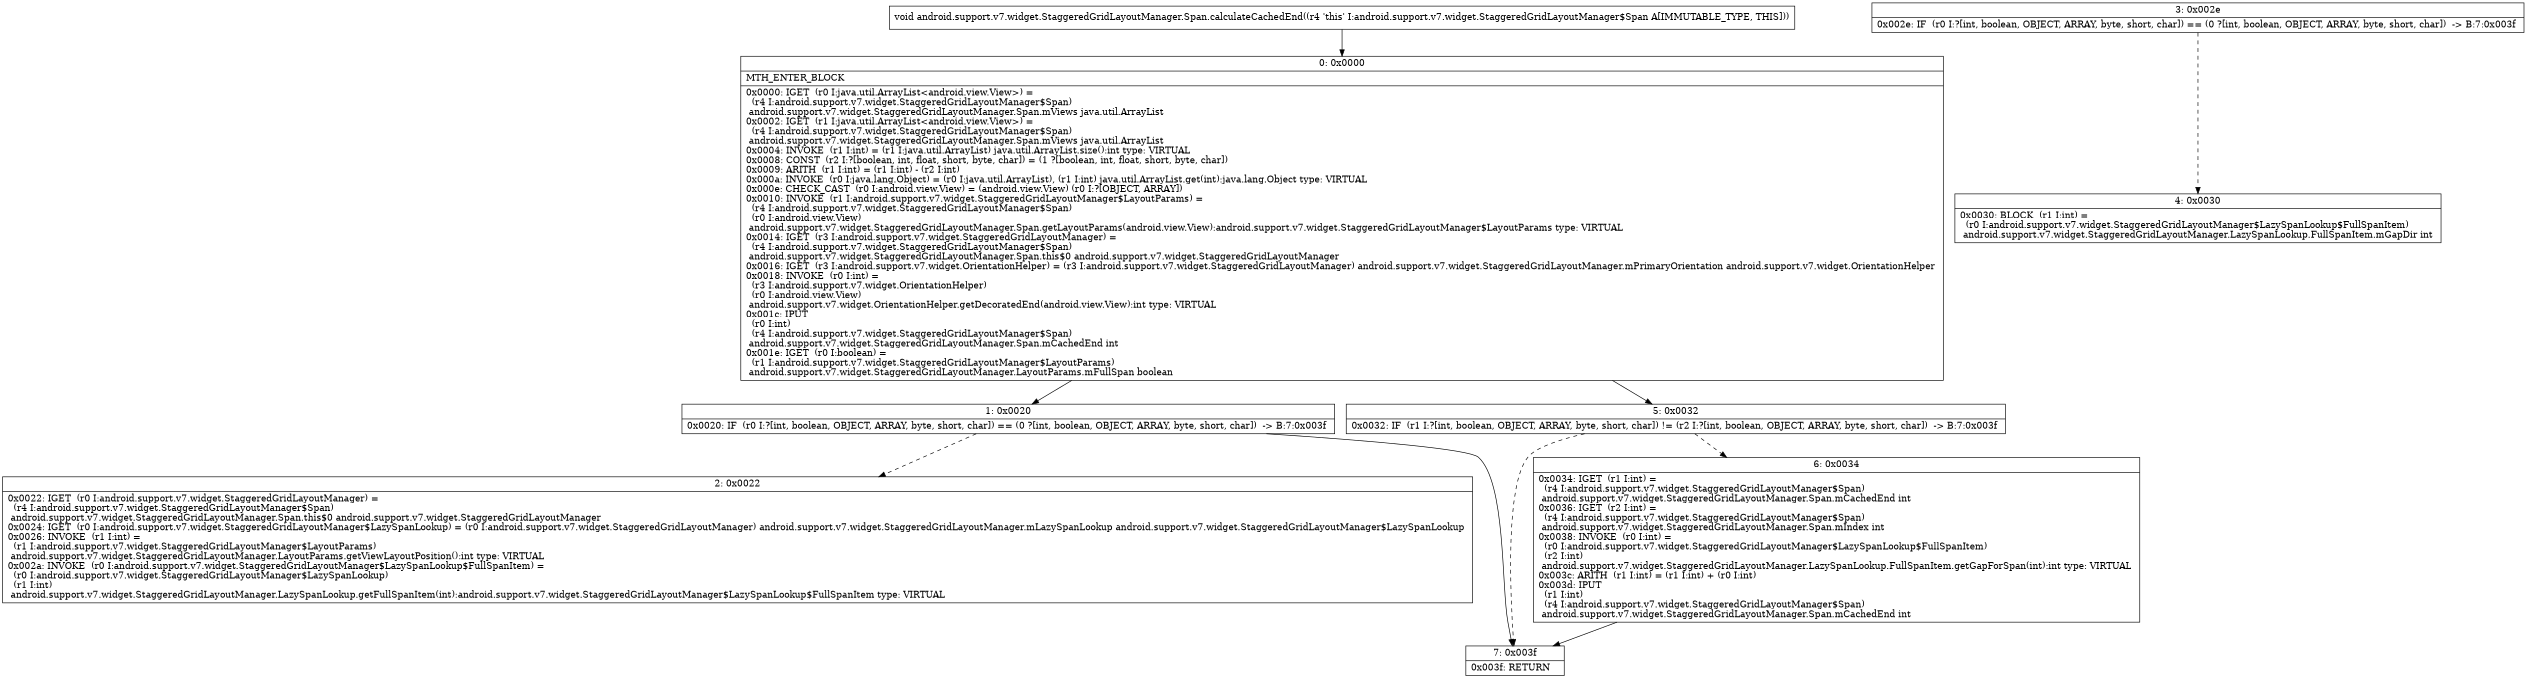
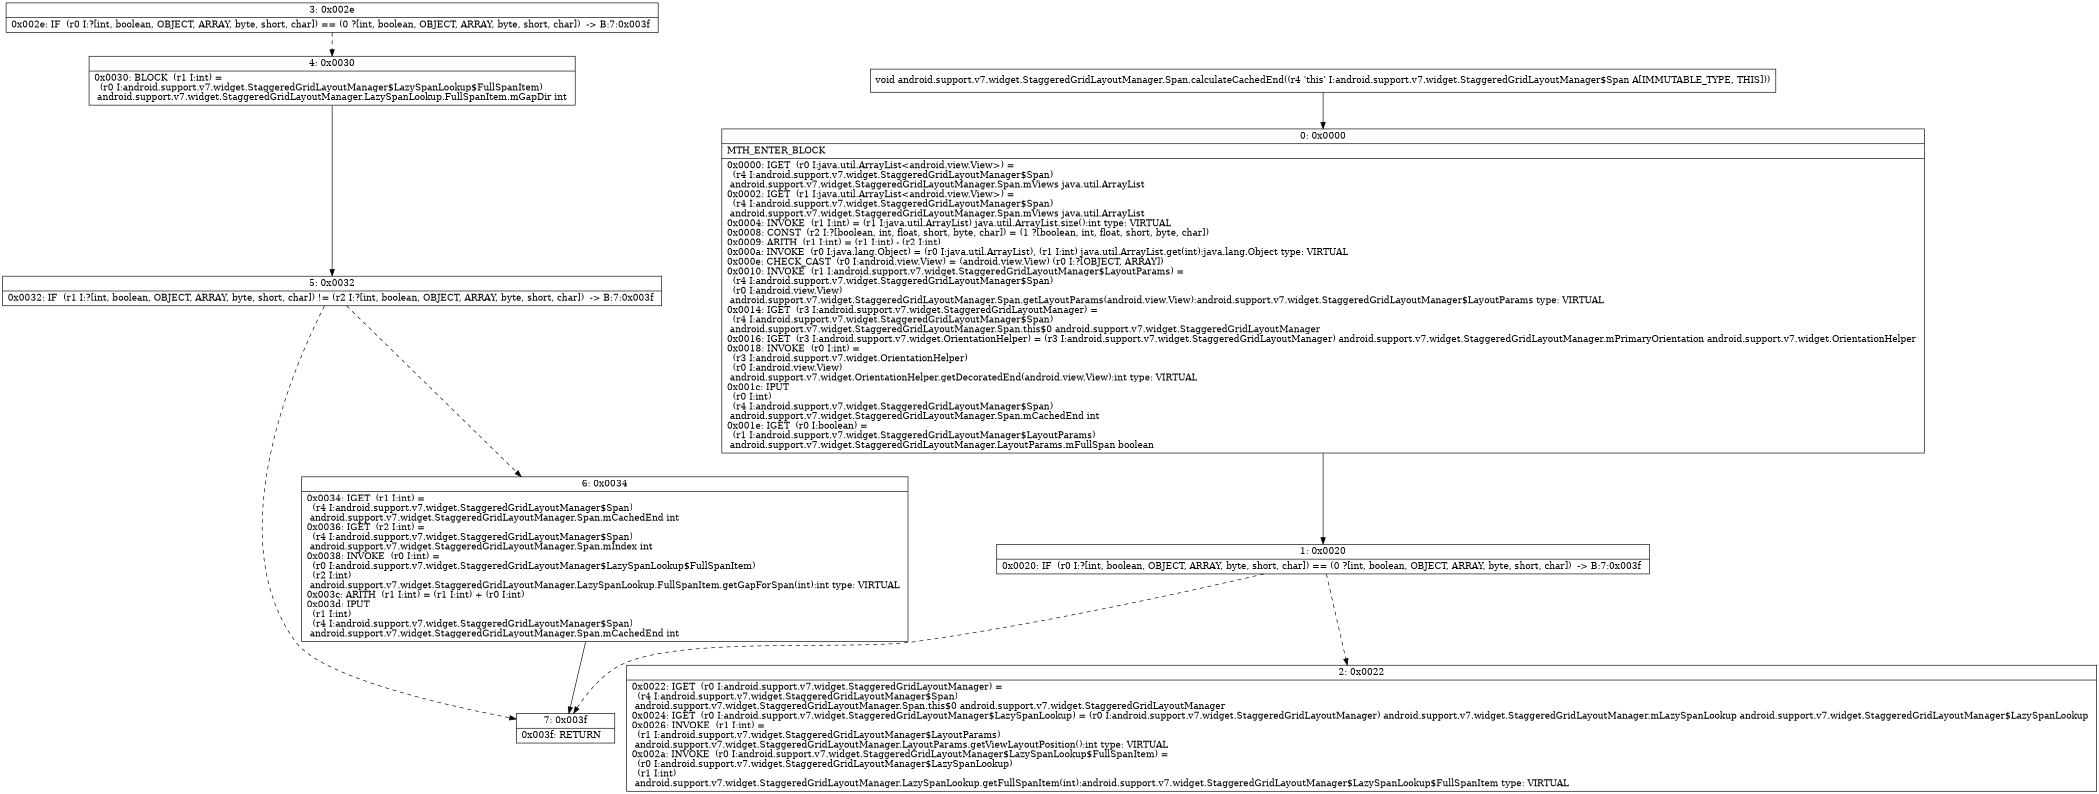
(1629, 391) -> (332, 187)
(1466, 453) -> (914, 642)
